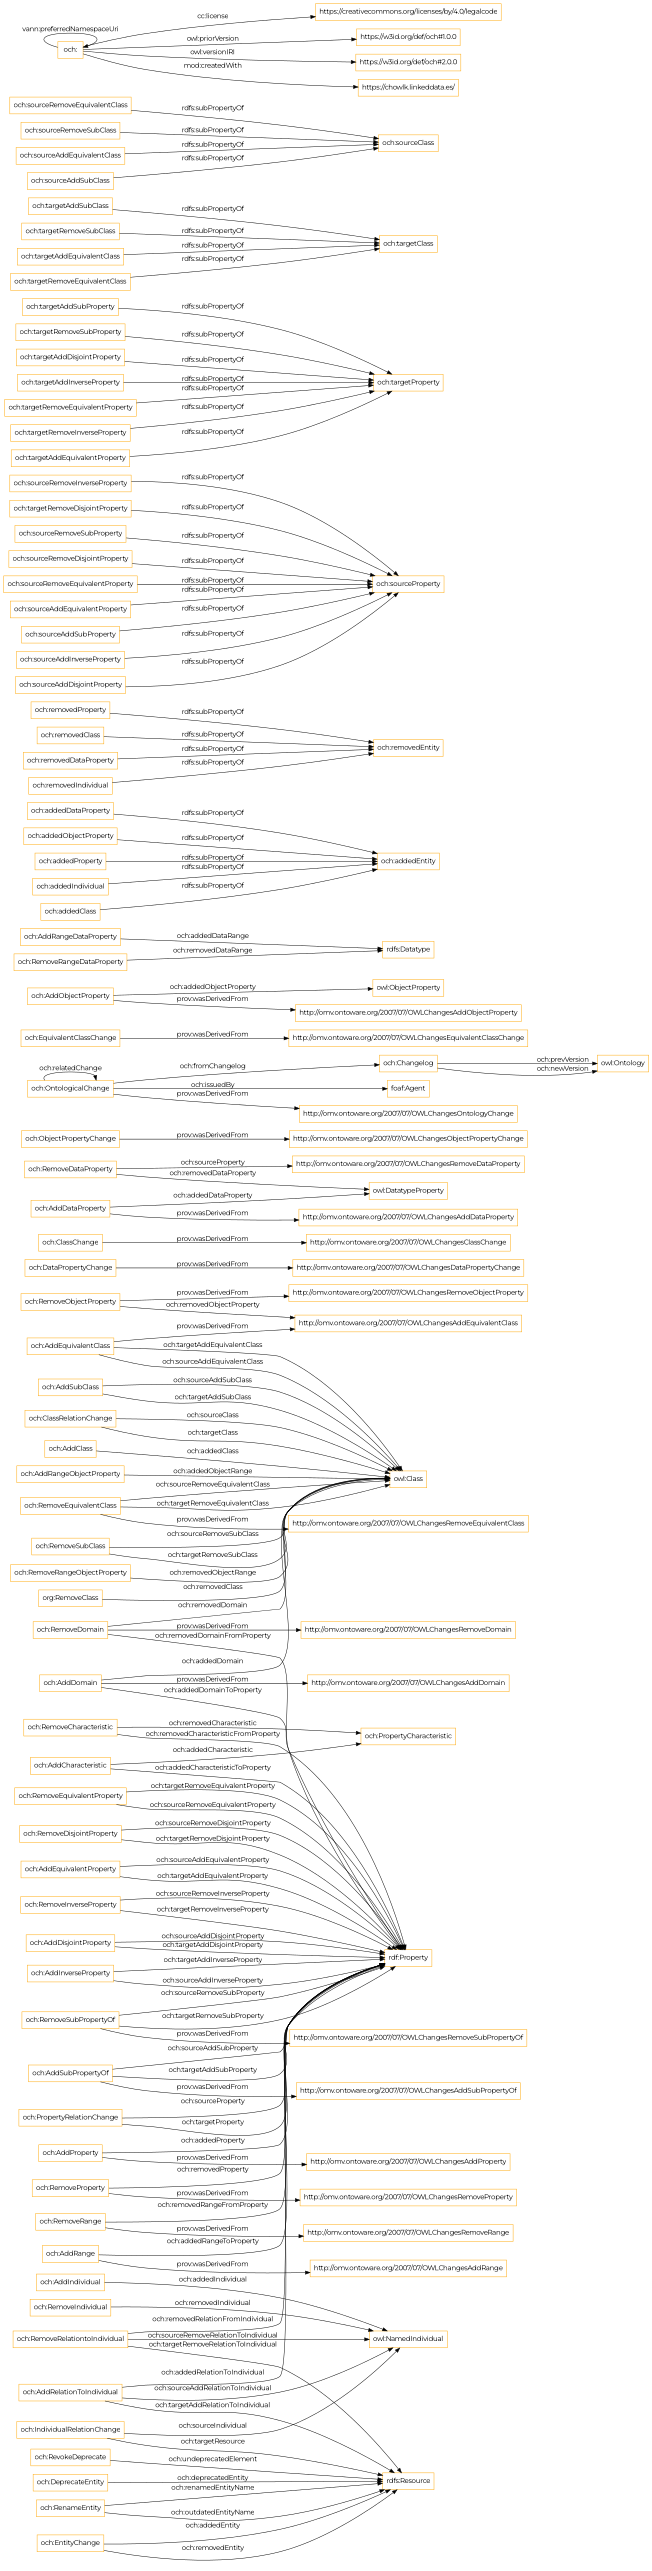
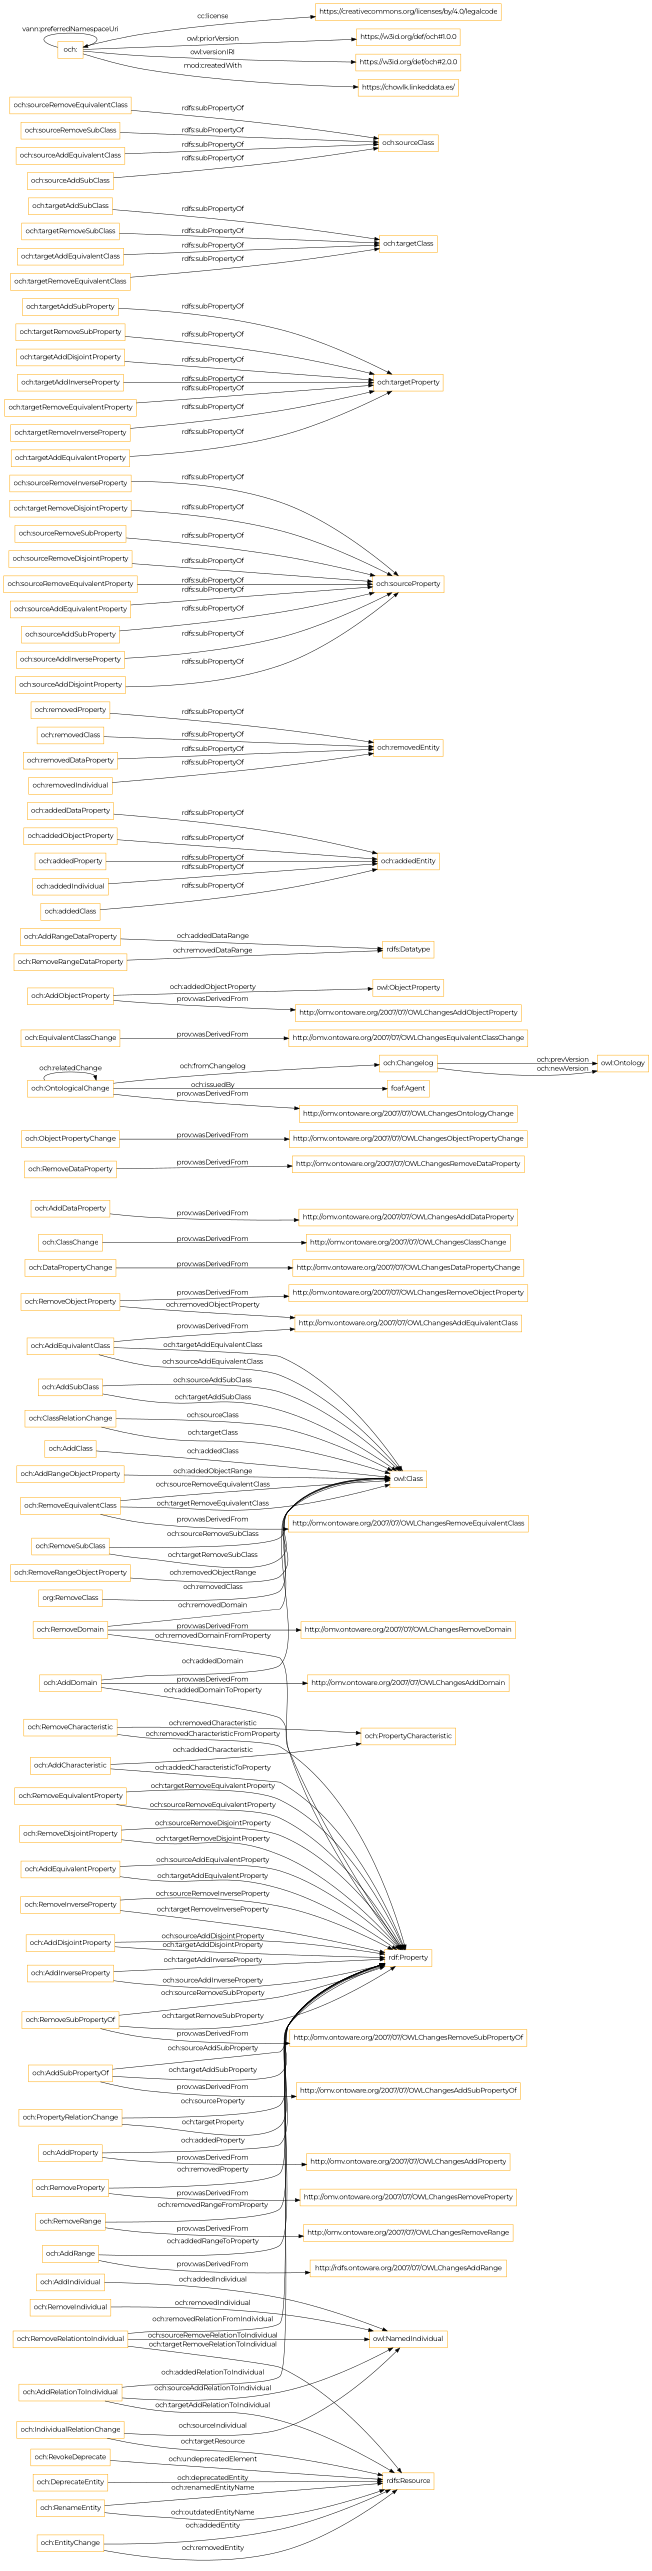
(213, 1163) -> (213, 1163)
(408, 1191) -> none
(408, 2268) -> (408, 2268)
